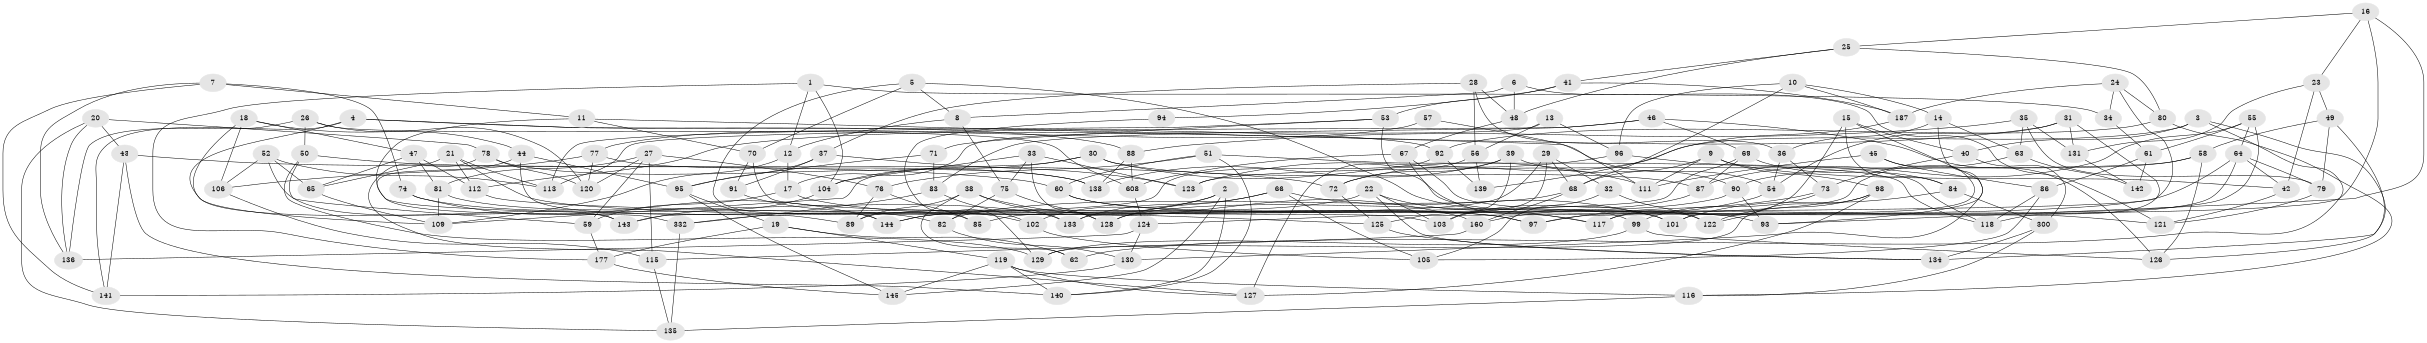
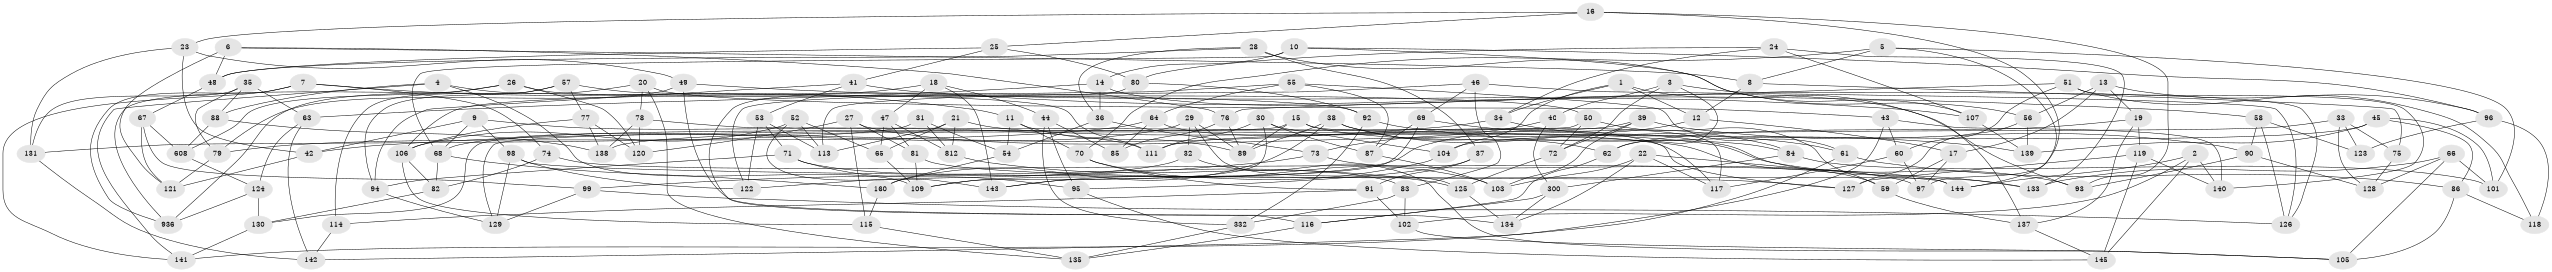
none -> (404, 101)
(1902, 118) -> (1973, 118)
(1919, 142) -> (1269, 136)
none -> (2221, 143)
(729, 163) -> (828, 65)
none -> (542, 171)
(1075, 172) -> none
(2262, 172) -> (904, 138)
(475, 189) -> (952, 154)
(2149, 203) -> none
(980, 204) -> (419, 172)
(727, 208) -> (2124, 104)
none -> (336, 225)
(69, 260) -> (168, 225)
(602, 260) -> (2024, 225)
(1342, 288) -> (1521, 196)
